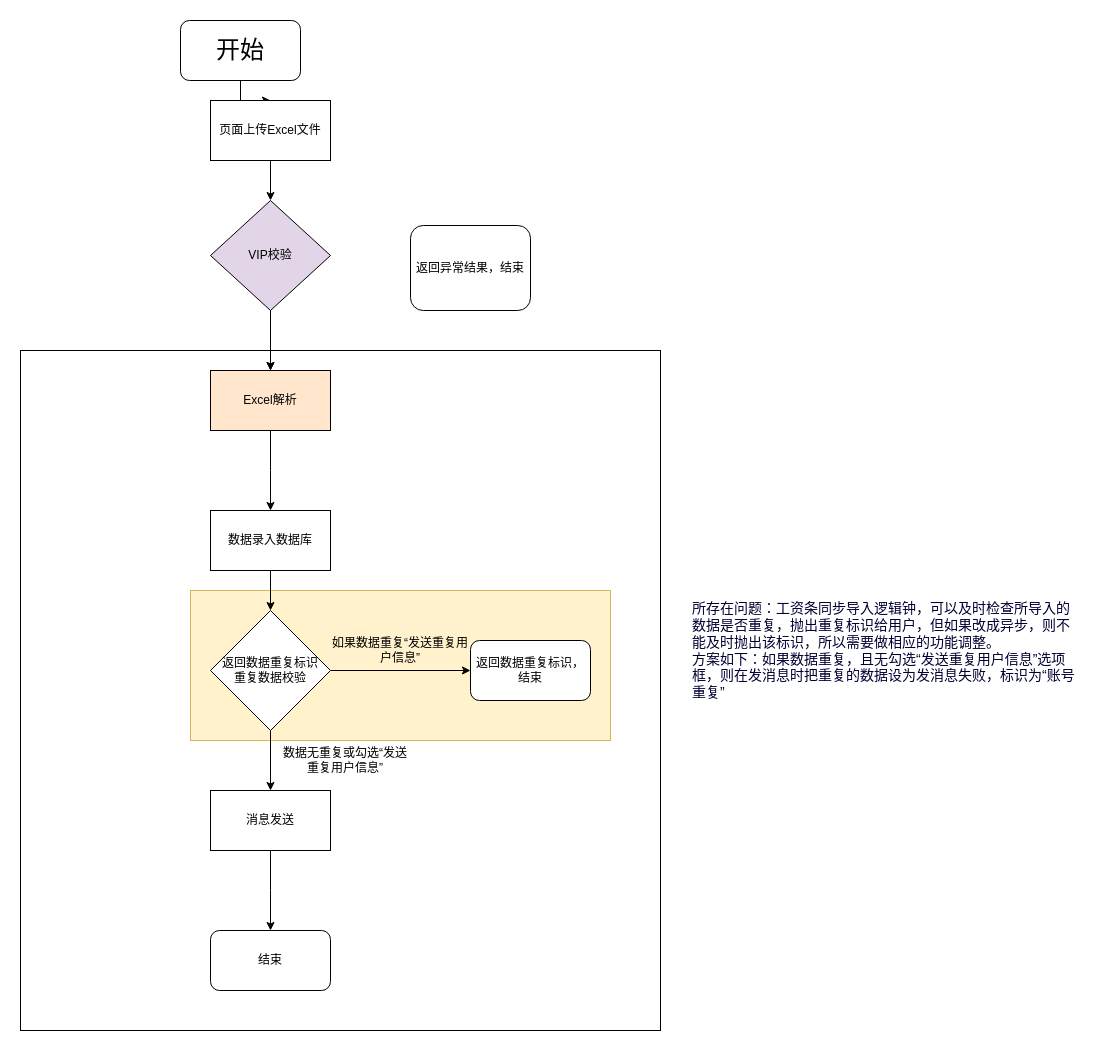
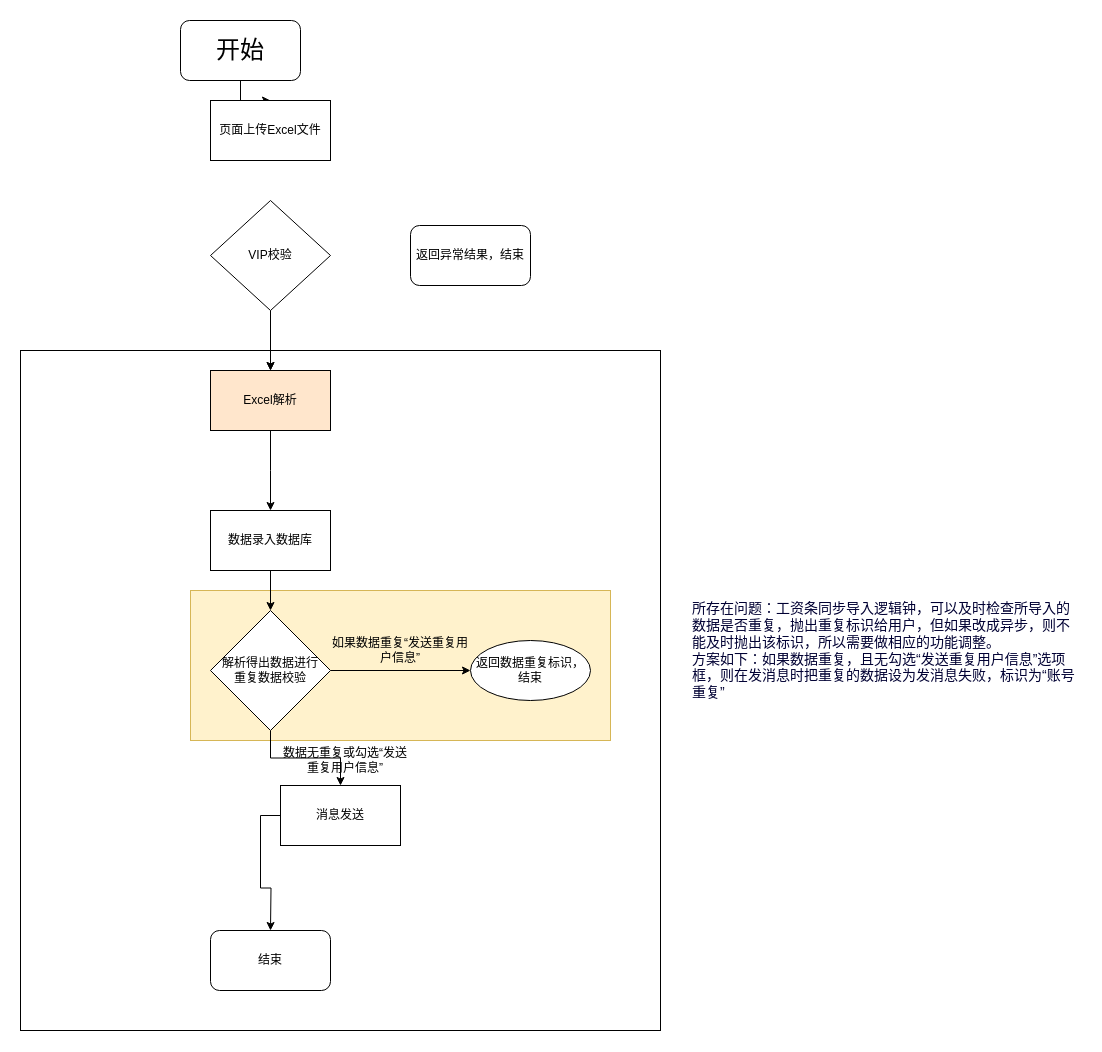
(271, 177) -> none
(271, 256) -> (271, 256)
(471, 268) -> (471, 256)
(271, 671) -> (271, 671)
(531, 671) -> (531, 671)
(271, 821) -> (341, 816)
